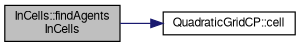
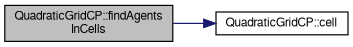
(62, 23) -> (89, 23)
